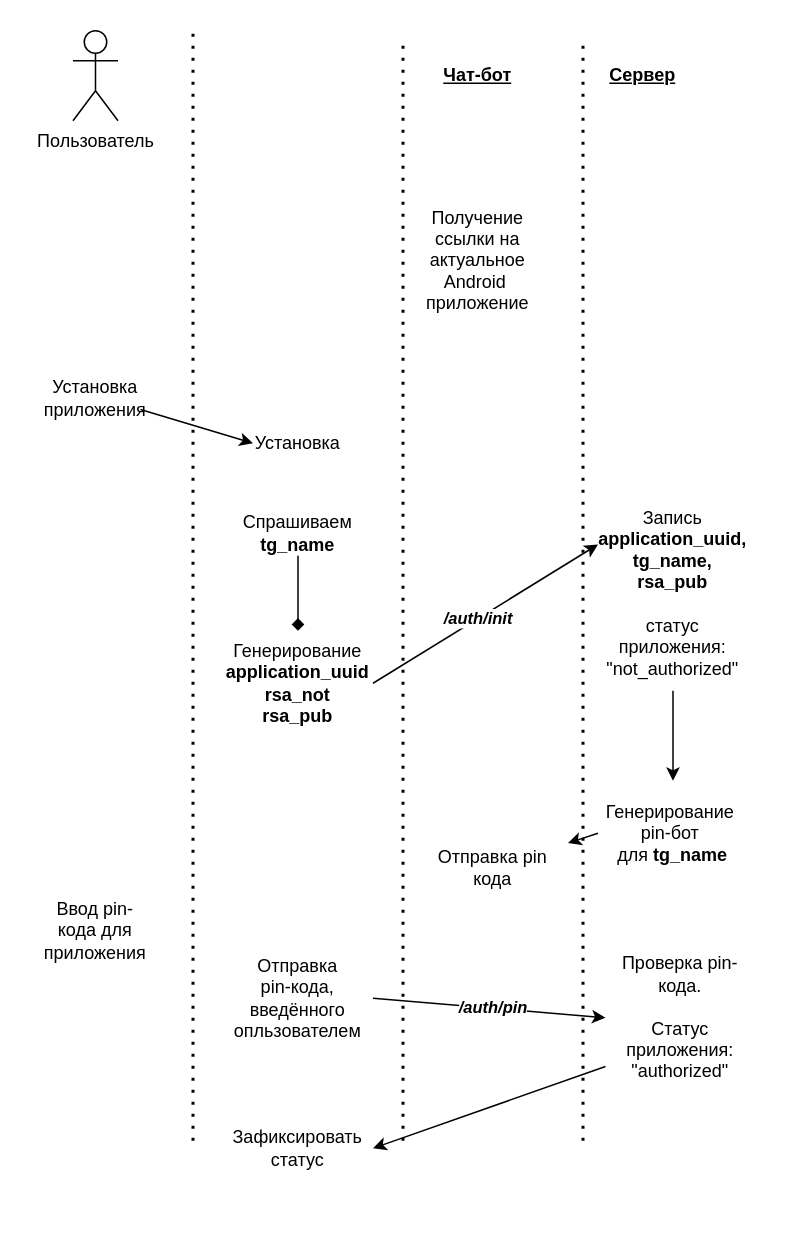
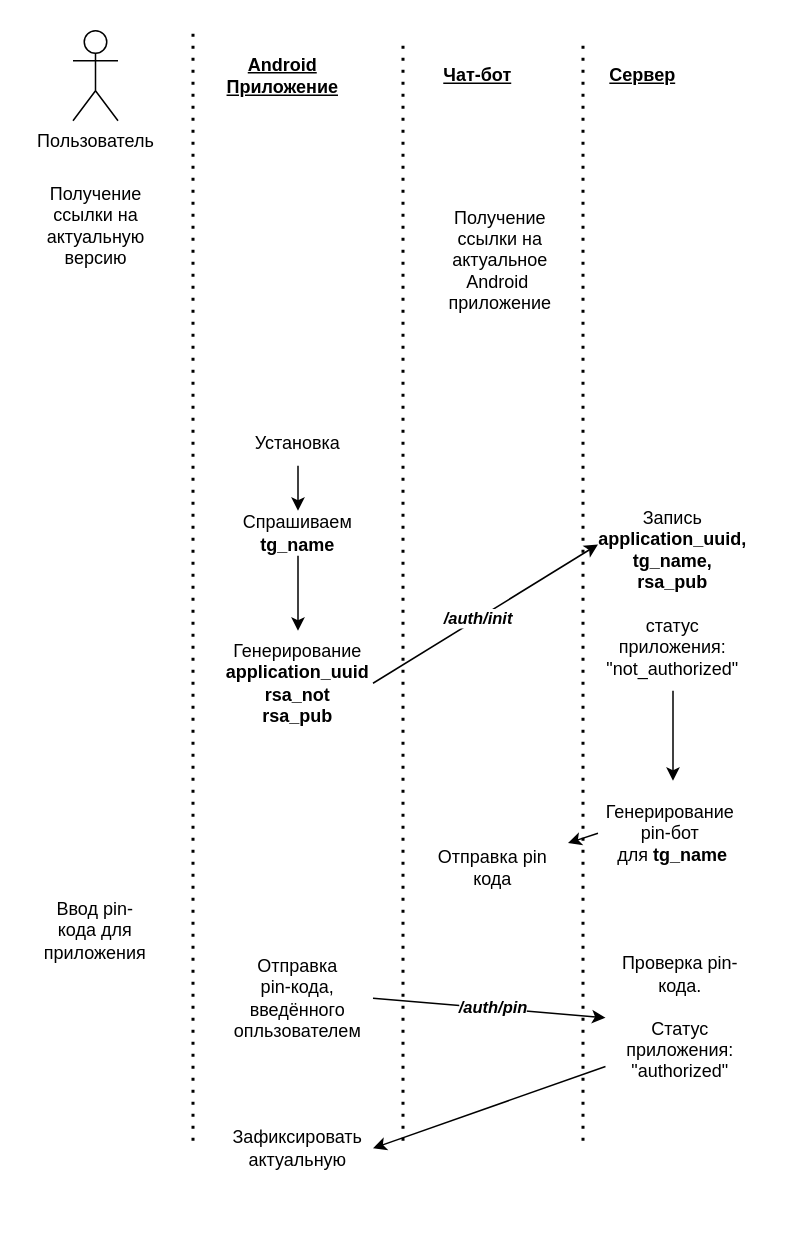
none -> (283, 76)
none -> (95, 226)
(478, 260) -> (500, 260)
(95, 398) -> none
(189, 424) -> none
none -> (298, 483)
(298, 618) -> (298, 619)
(298, 1148) -> (298, 1148)
